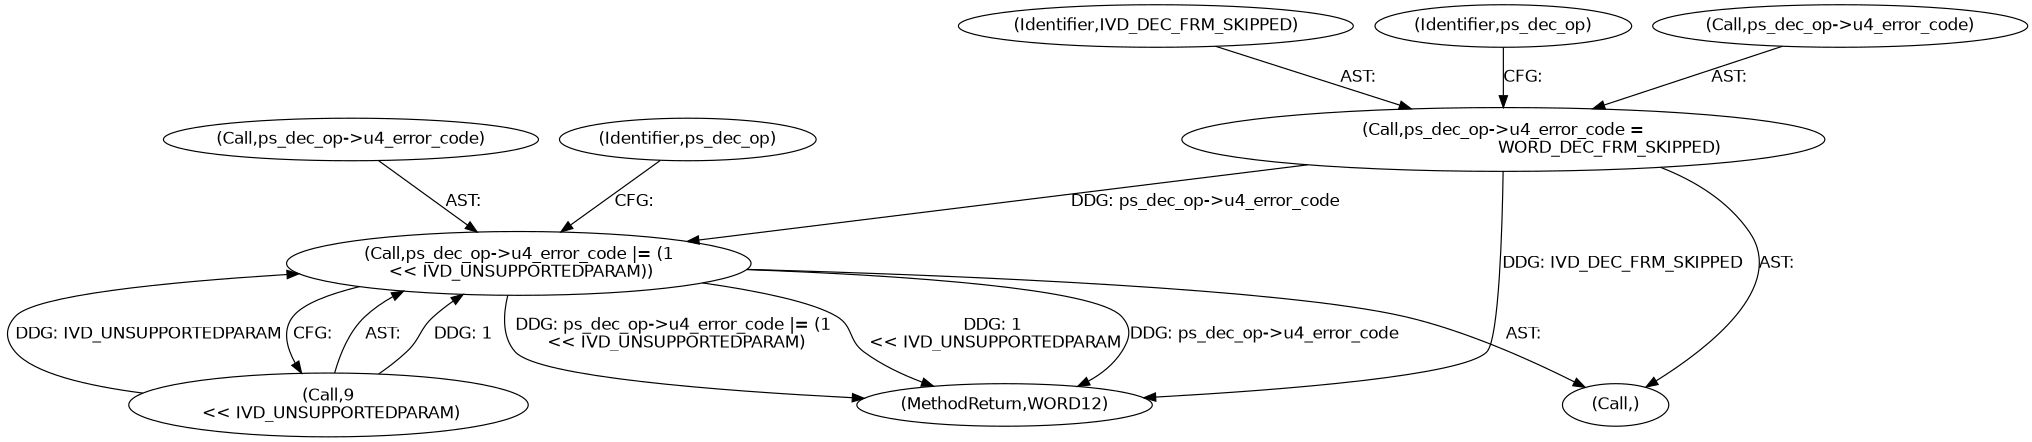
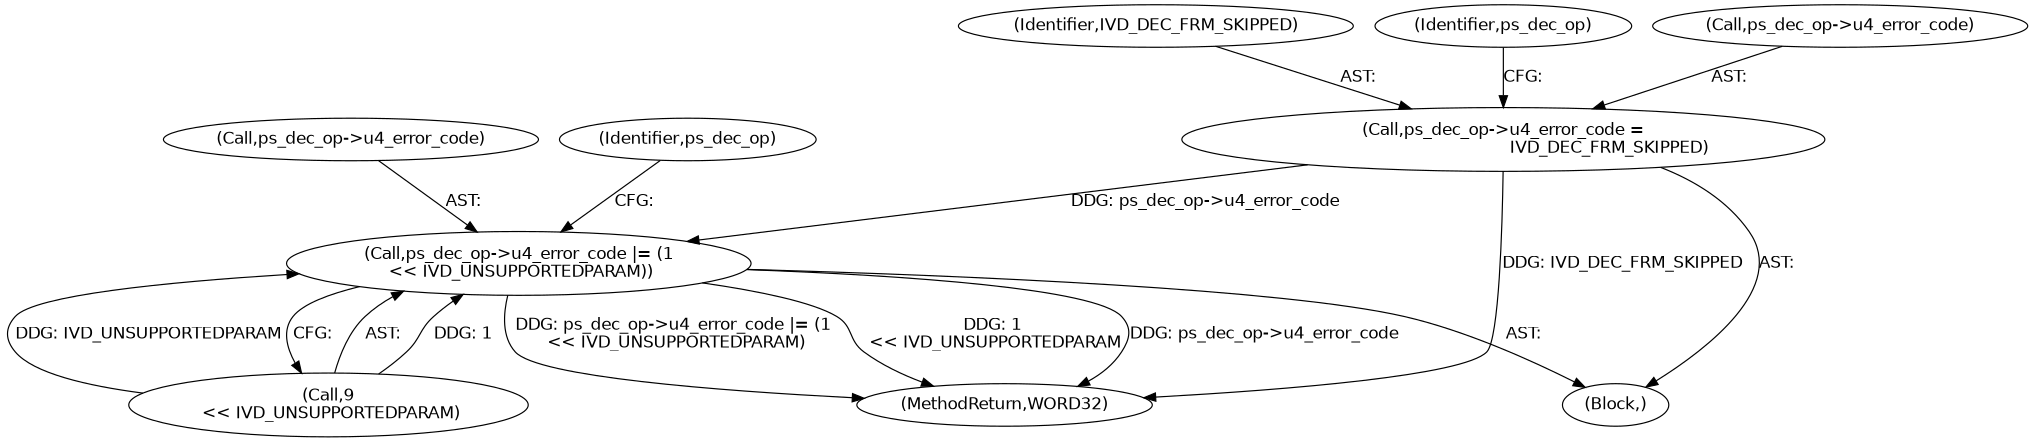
(1503, 139) -> (1503, 139)
(1005, 405) -> (1005, 405)
(1616, 405) -> (1616, 405)
